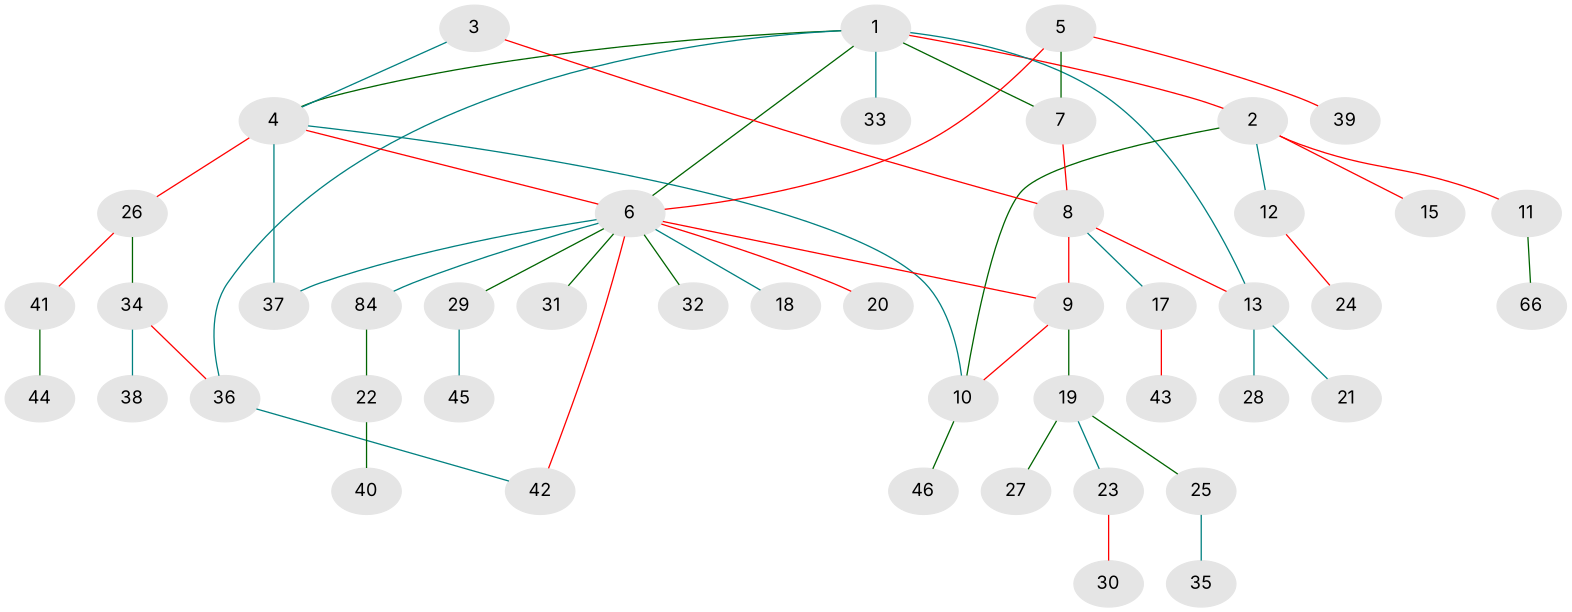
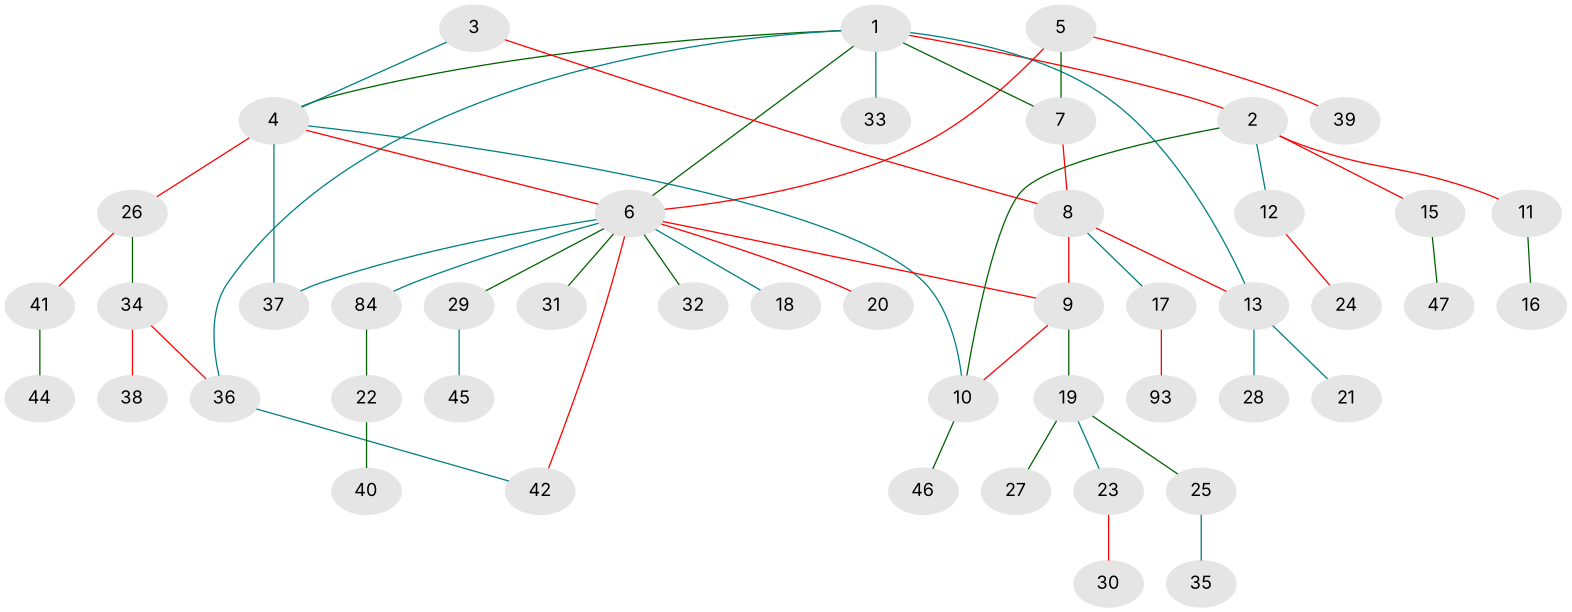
none -> (1439, 306)
(1532, 306) -> (1532, 306)
(132, 353) -> (132, 353)
(1161, 399) -> (1161, 399)
